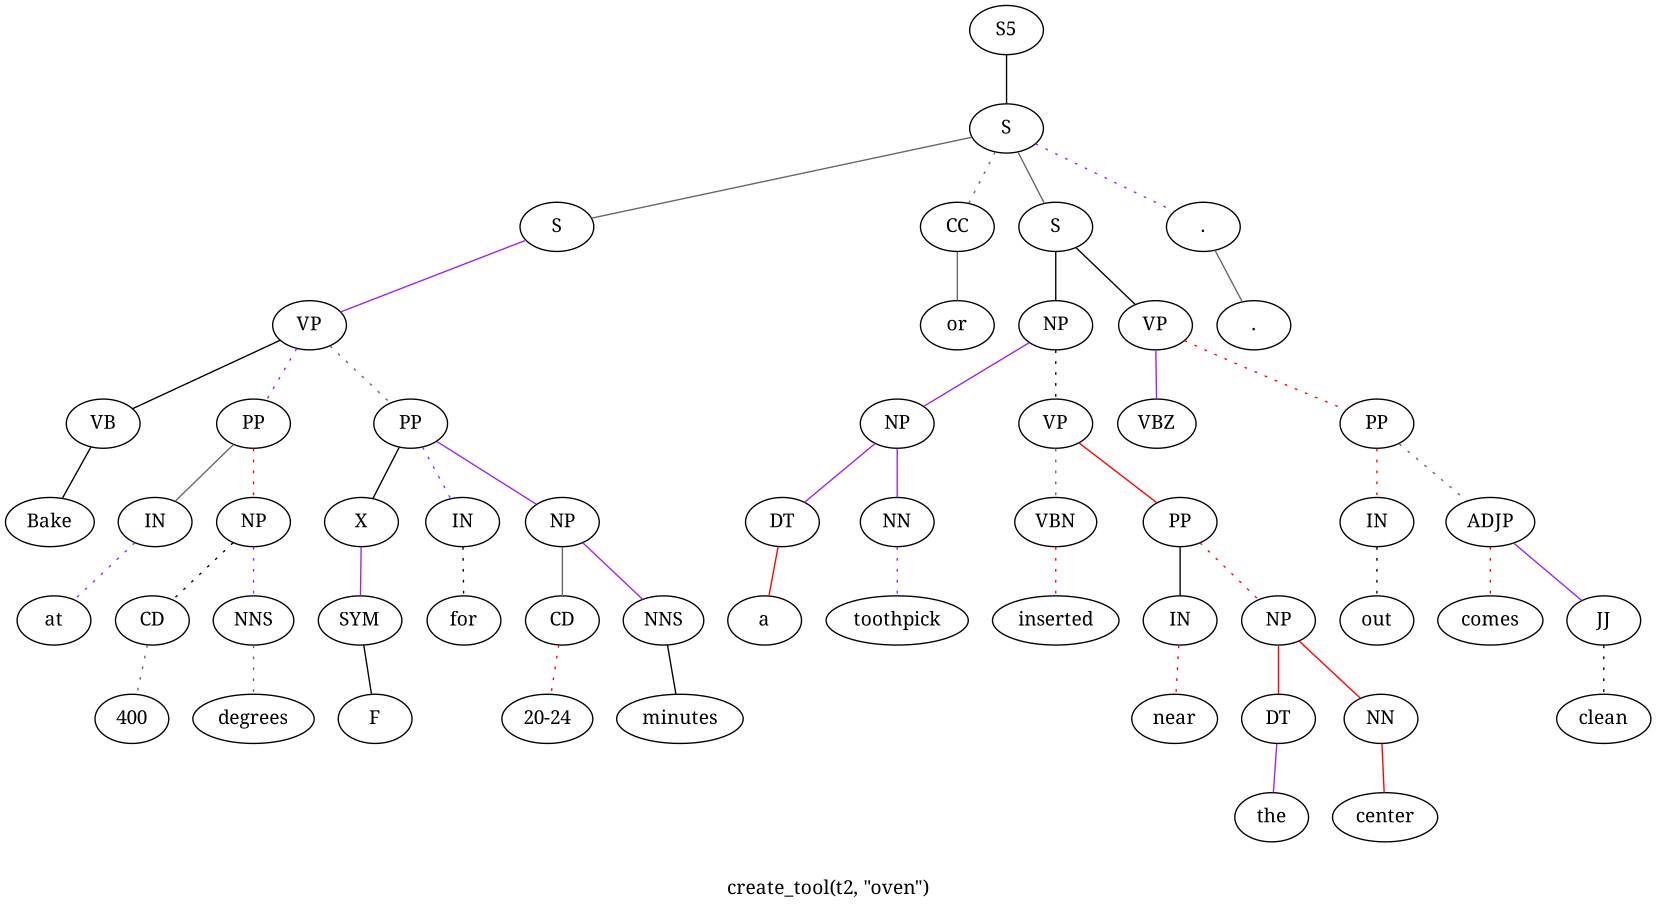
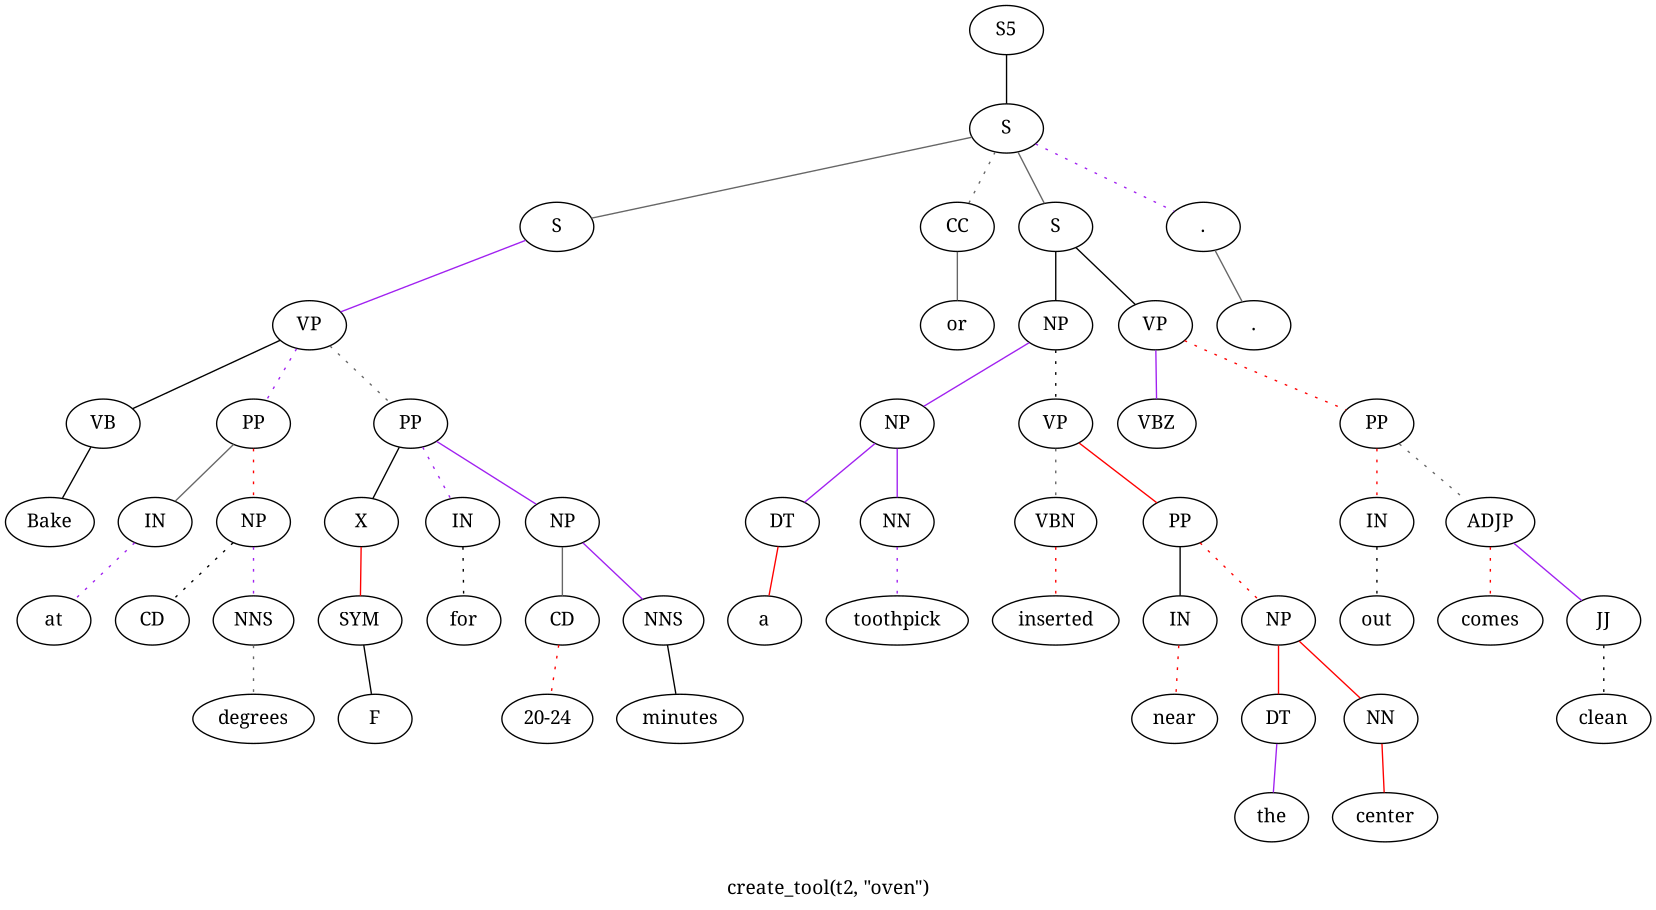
(361, 571) -> (361, 571)
(132, 719) -> none
